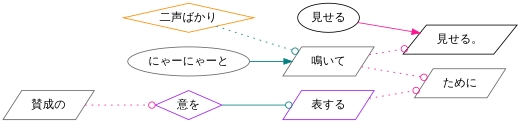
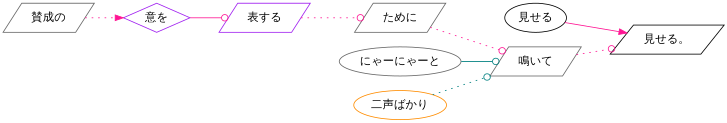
(189, 18) -> (400, 105)
(267, 61) -> (477, 61)
(391, 72) -> (465, 39)
(117, 105) -> (100, 18)
(254, 105) -> (206, 18)
